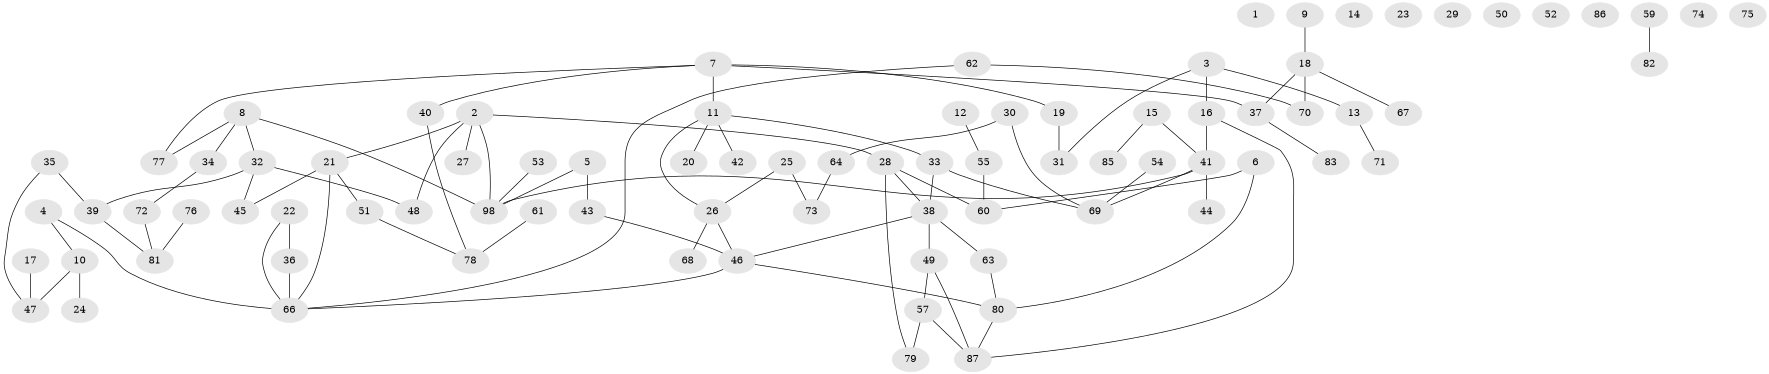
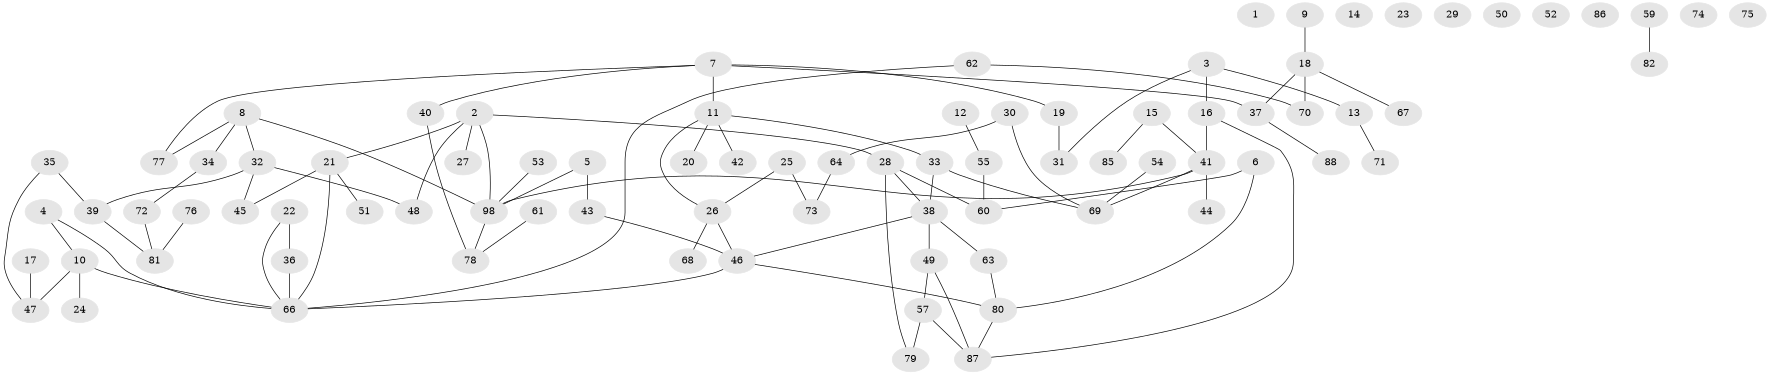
(1331, 163) -> (1331, 163)
(417, 237) -> (480, 236)
none -> (138, 282)
